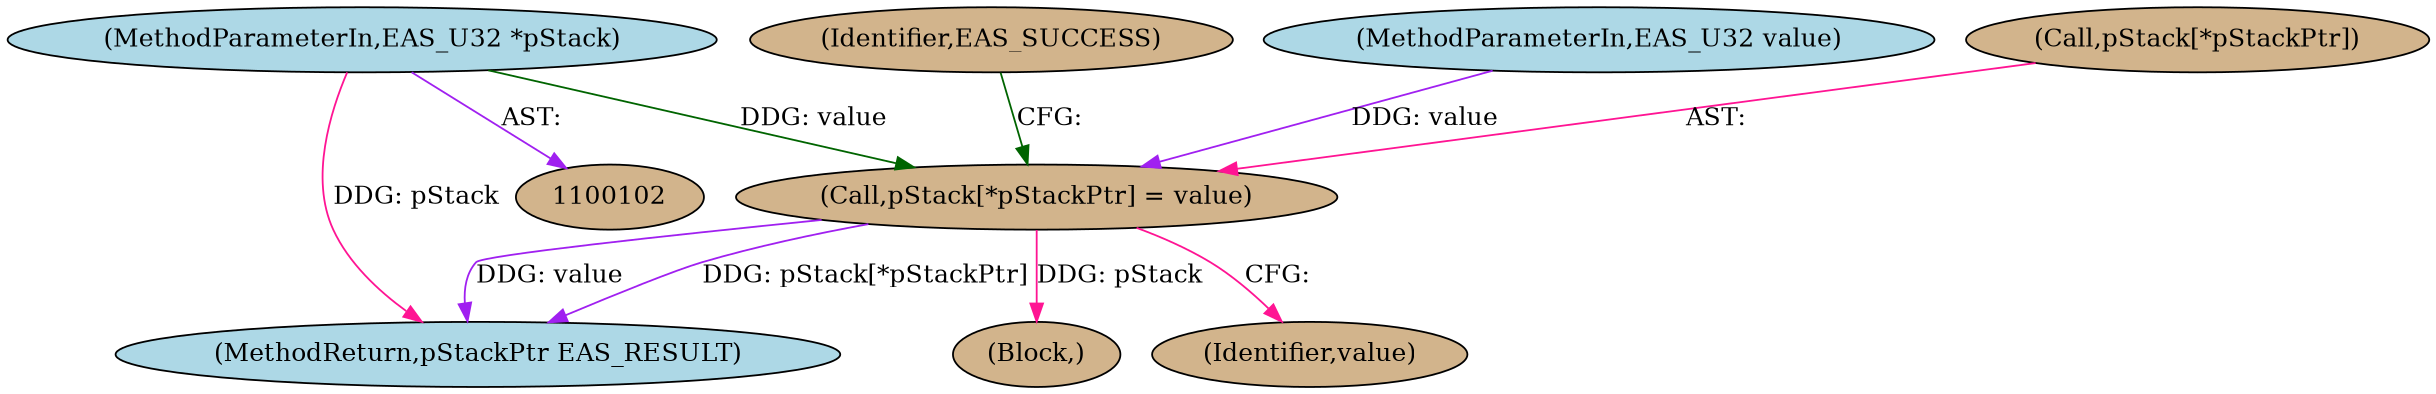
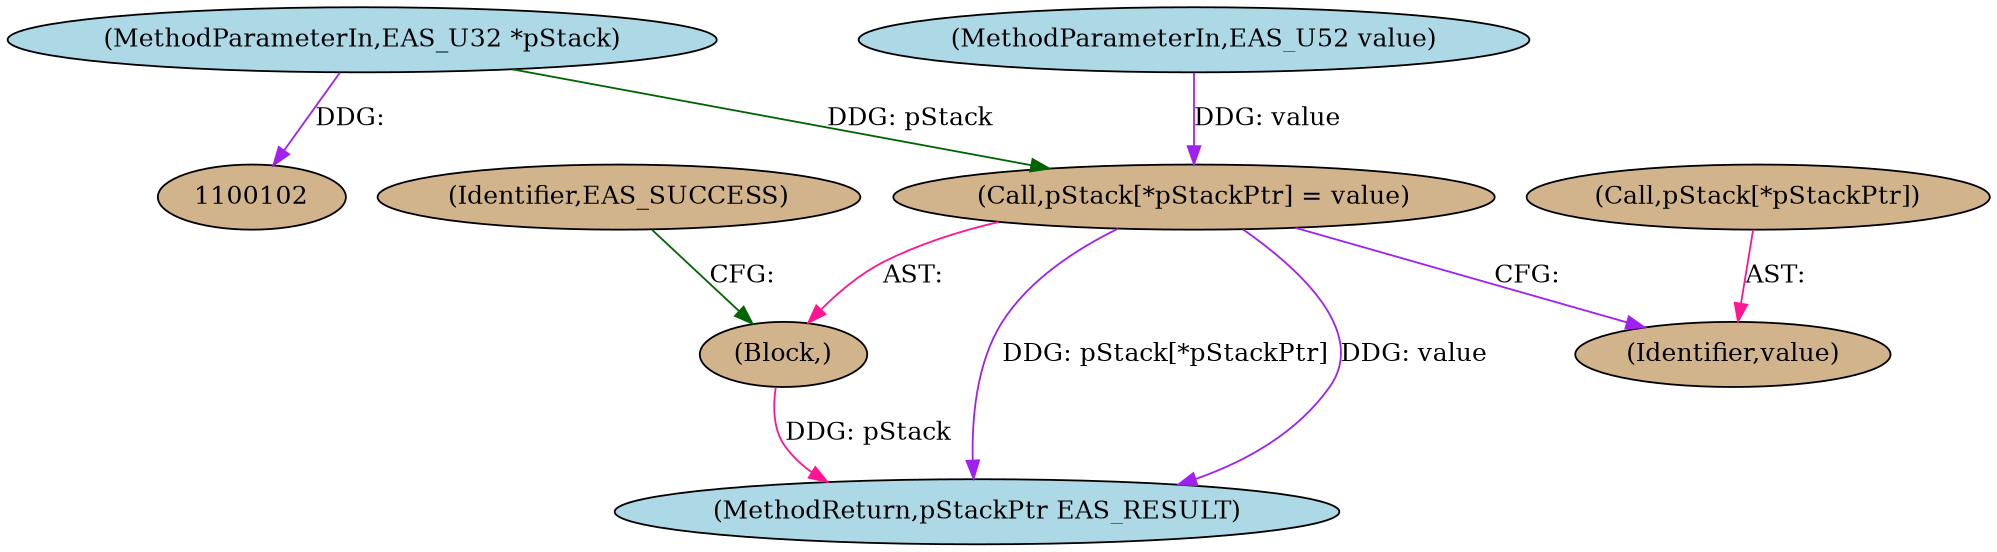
(1599, 40) -> (1194, 40)
(1012, 110) -> (696, 271)
(1636, 116) -> (1747, 267)
(536, 118) -> (354, 118)
(814, 118) -> (910, 118)
(326, 205) -> (780, 436)
(1207, 260) -> (1461, 275)
(1120, 276) -> (917, 276)
